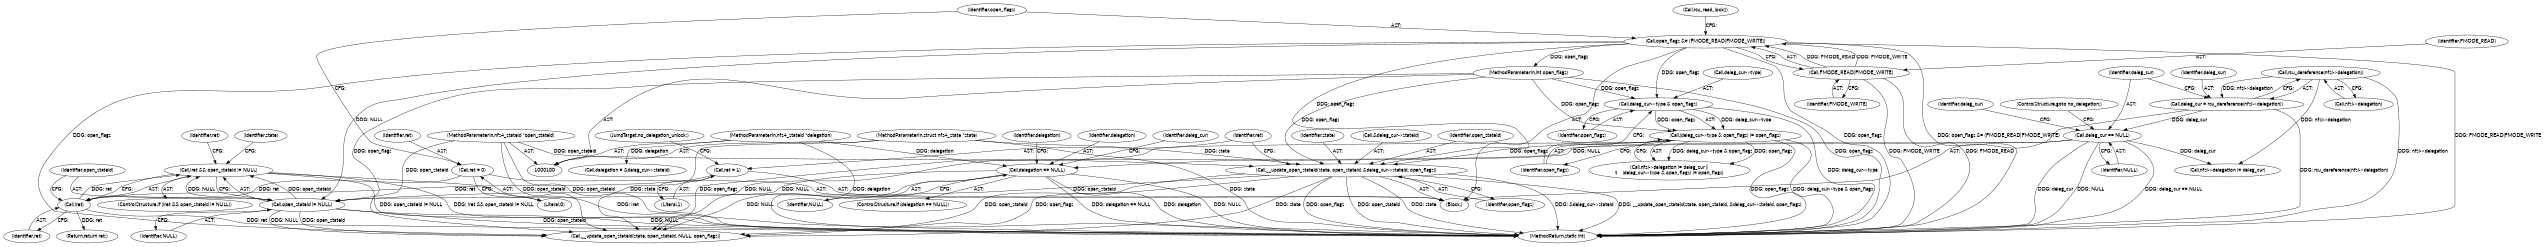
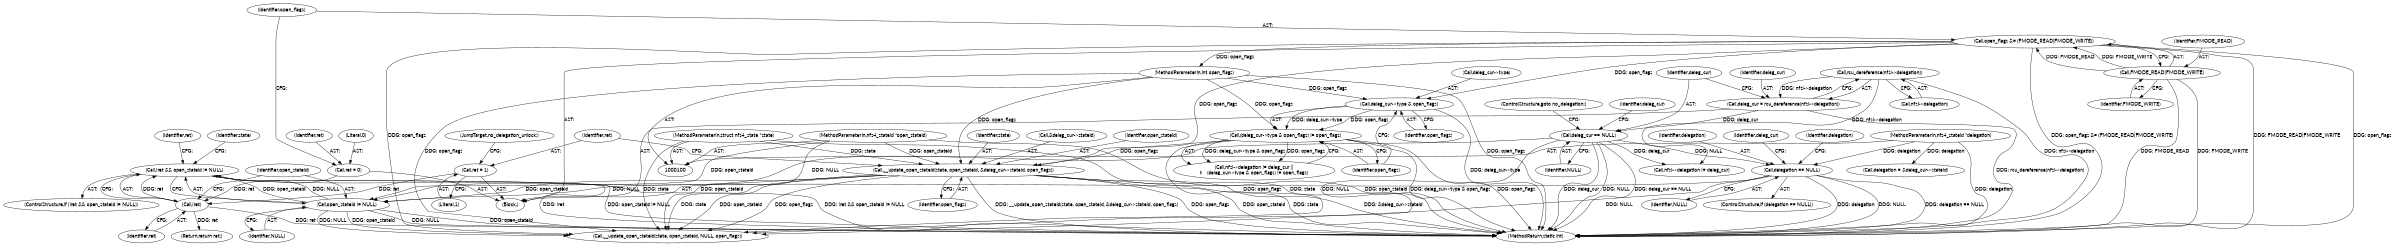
(1706, 10) -> none
(942, 56) -> (1051, 160)
(501, 197) -> none
